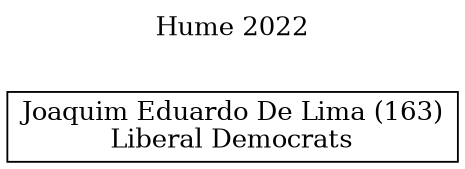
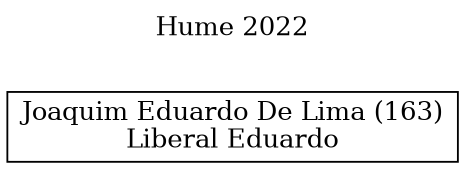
(233, 127) -> (233, 127)
